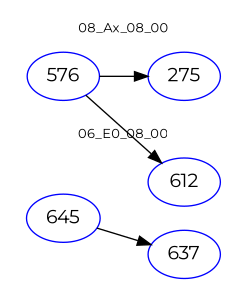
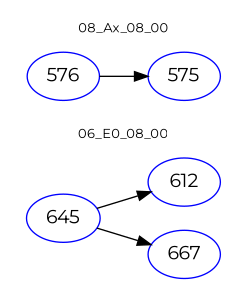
(184, 76) -> (184, 76)
(125, 130) -> (117, 202)
(184, 254) -> (184, 254)
